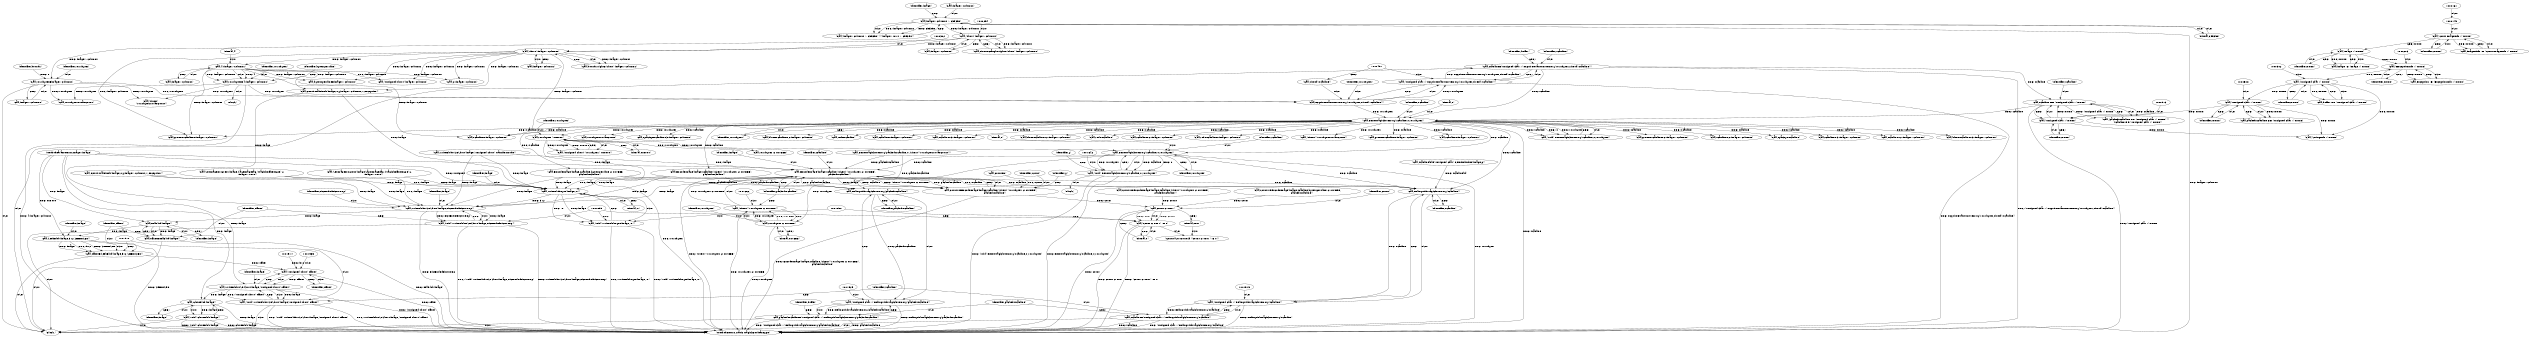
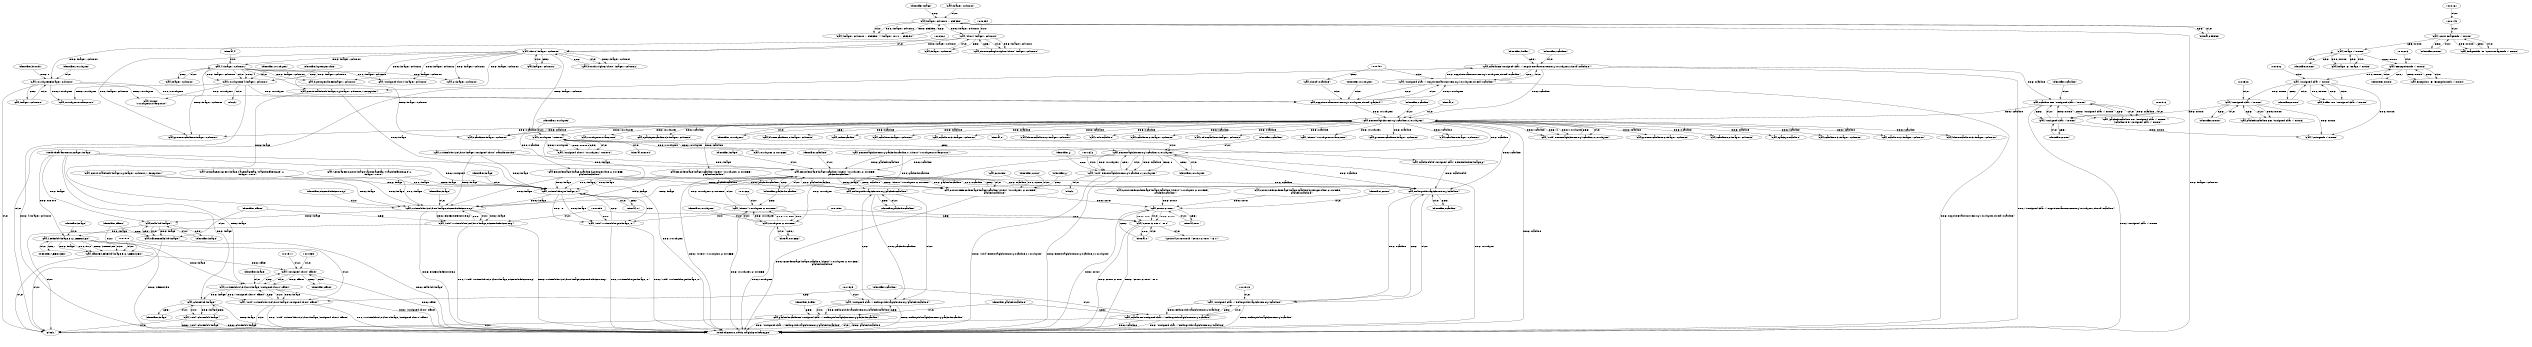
(2201, 29) -> (2201, 29)
(1346, 102) -> (1346, 102)
(605, 143) -> (988, 147)
(539, 201) -> (539, 201)
(1192, 230) -> (1179, 216)
(131, 246) -> (131, 246)
none -> (52, 254)
none -> (168, 254)
(298, 263) -> (298, 263)
